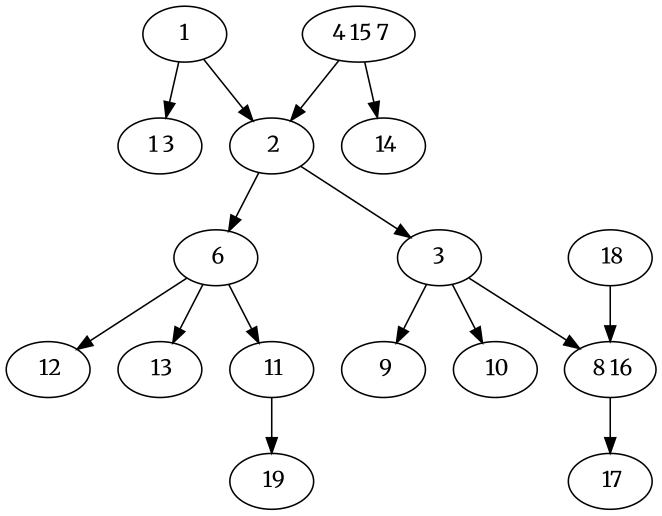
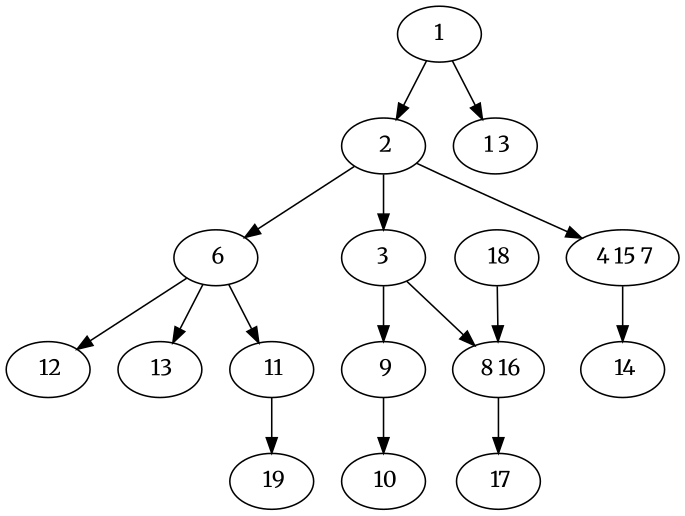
(320, 84) -> (492, 198)
(464, 307) -> (384, 418)
